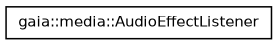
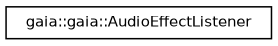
(139, 23) -> (139, 23)
